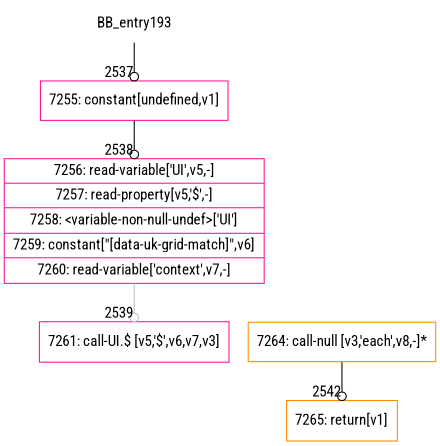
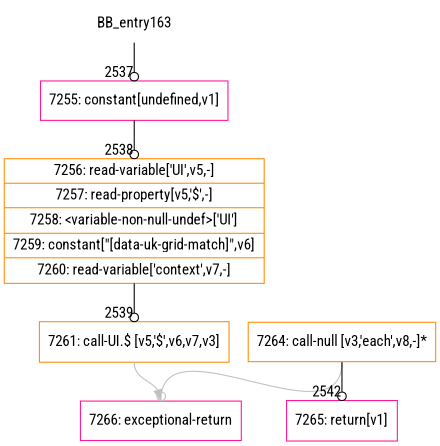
(134, 23) -> (134, 23)
(134, 221) -> (134, 221)
(134, 298) -> (134, 298)
(134, 342) -> (134, 342)
none -> (161, 421)
(342, 421) -> (342, 421)
